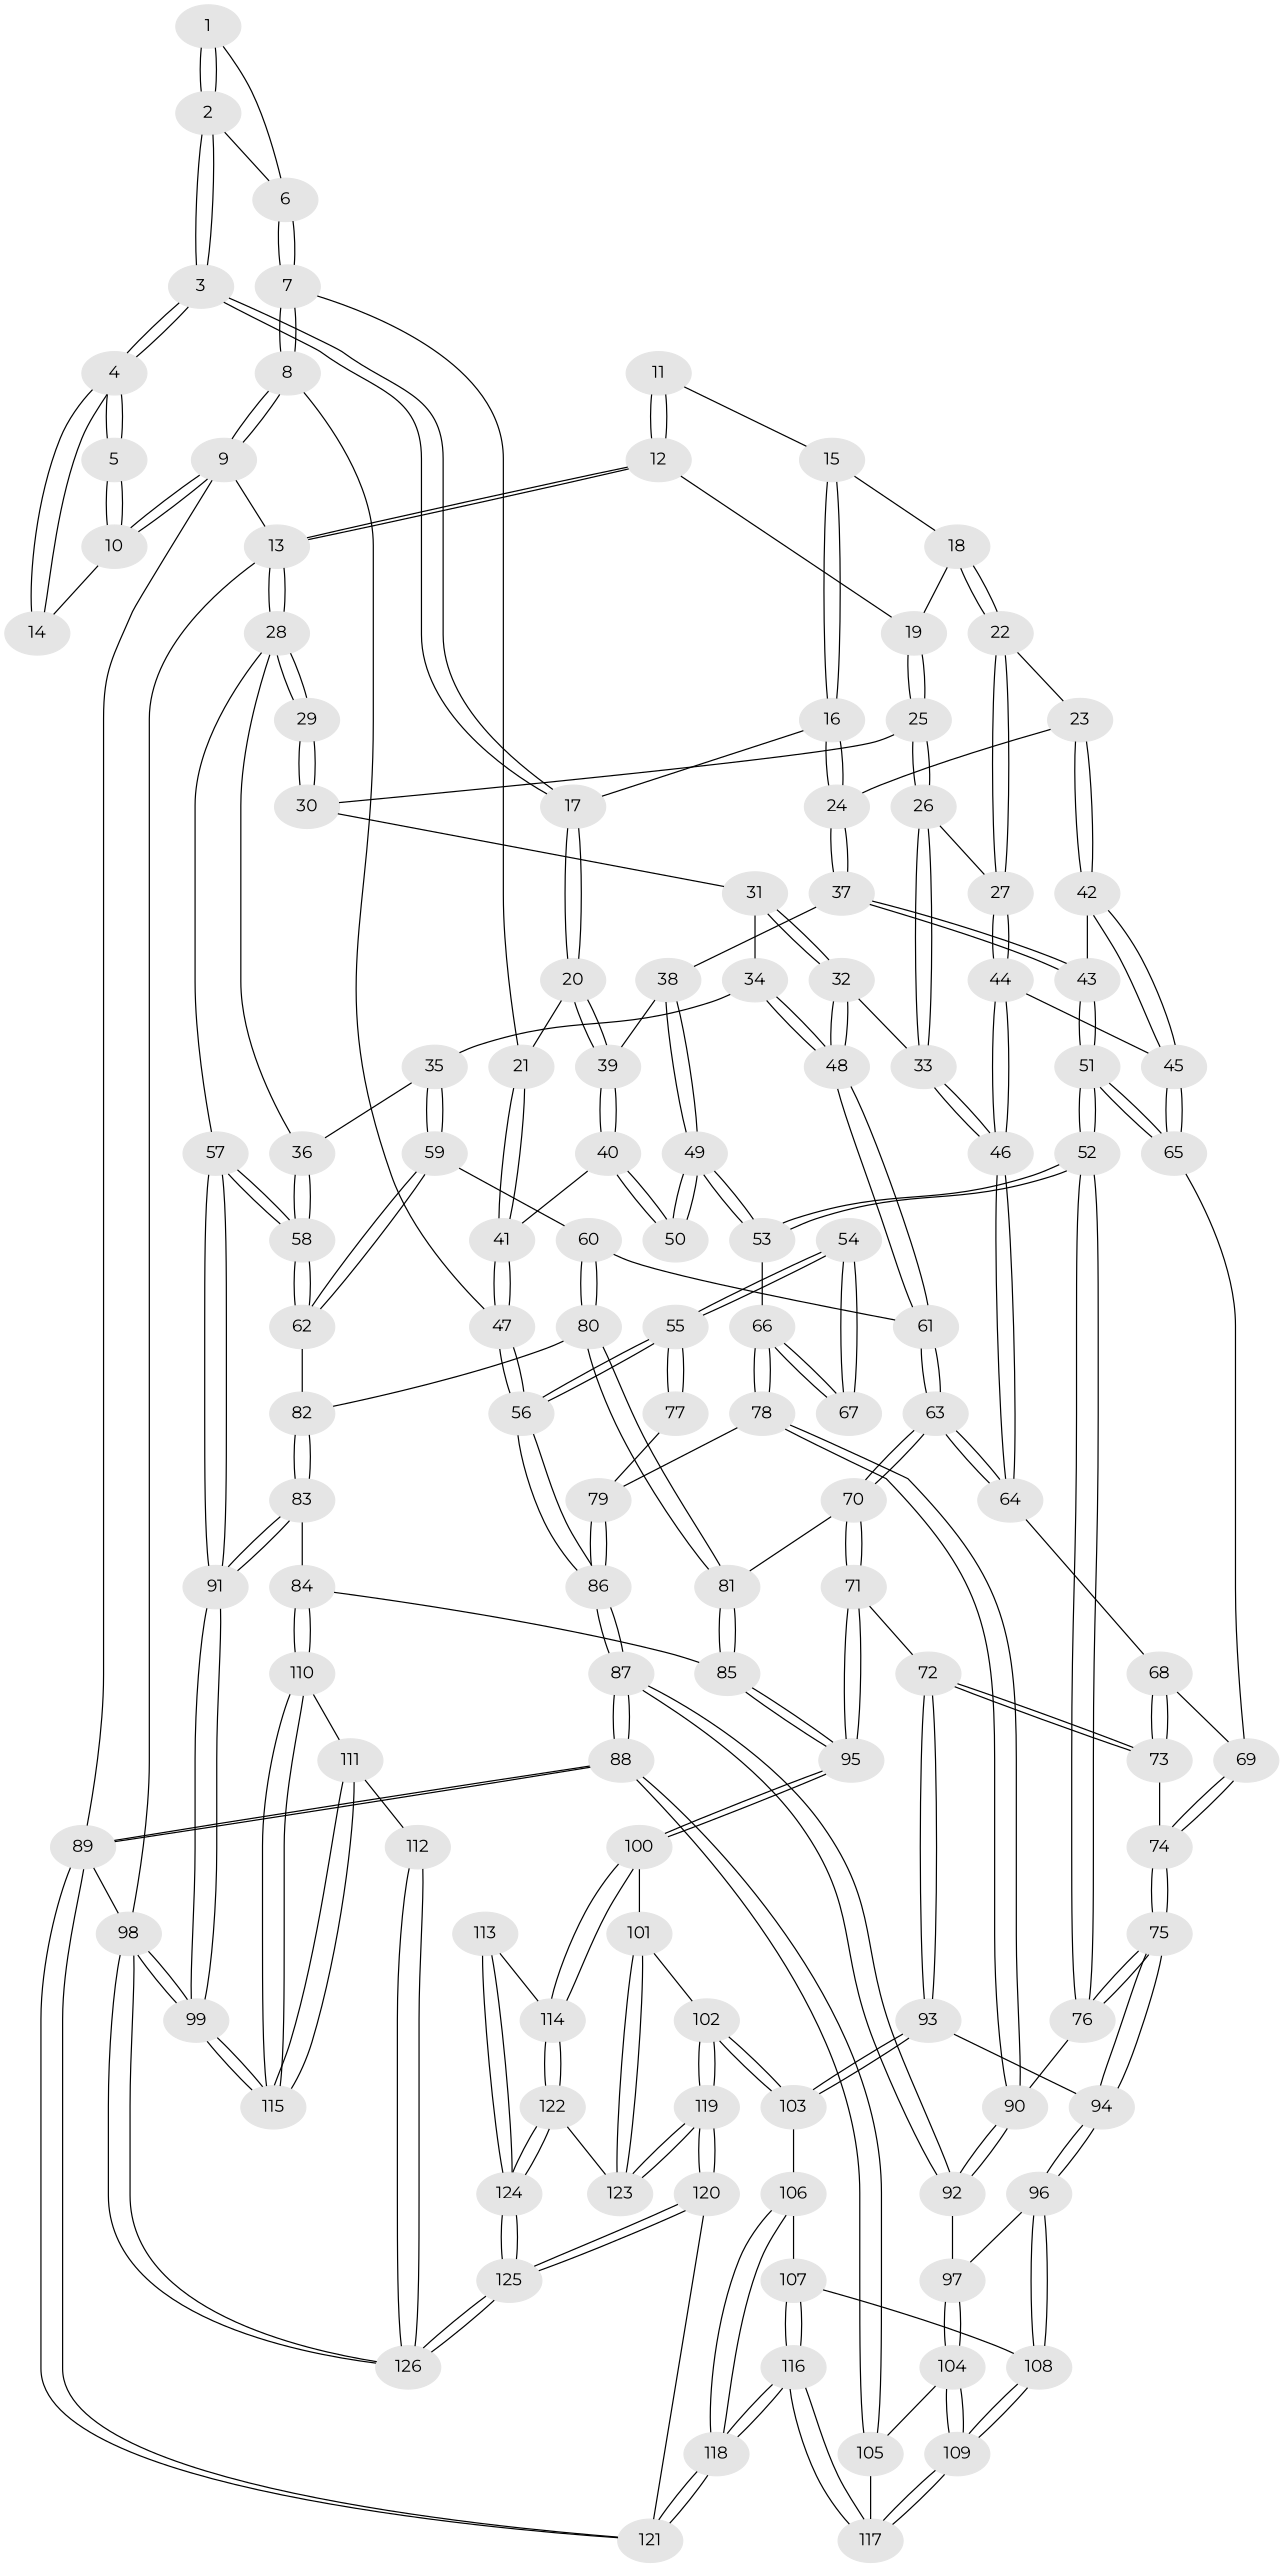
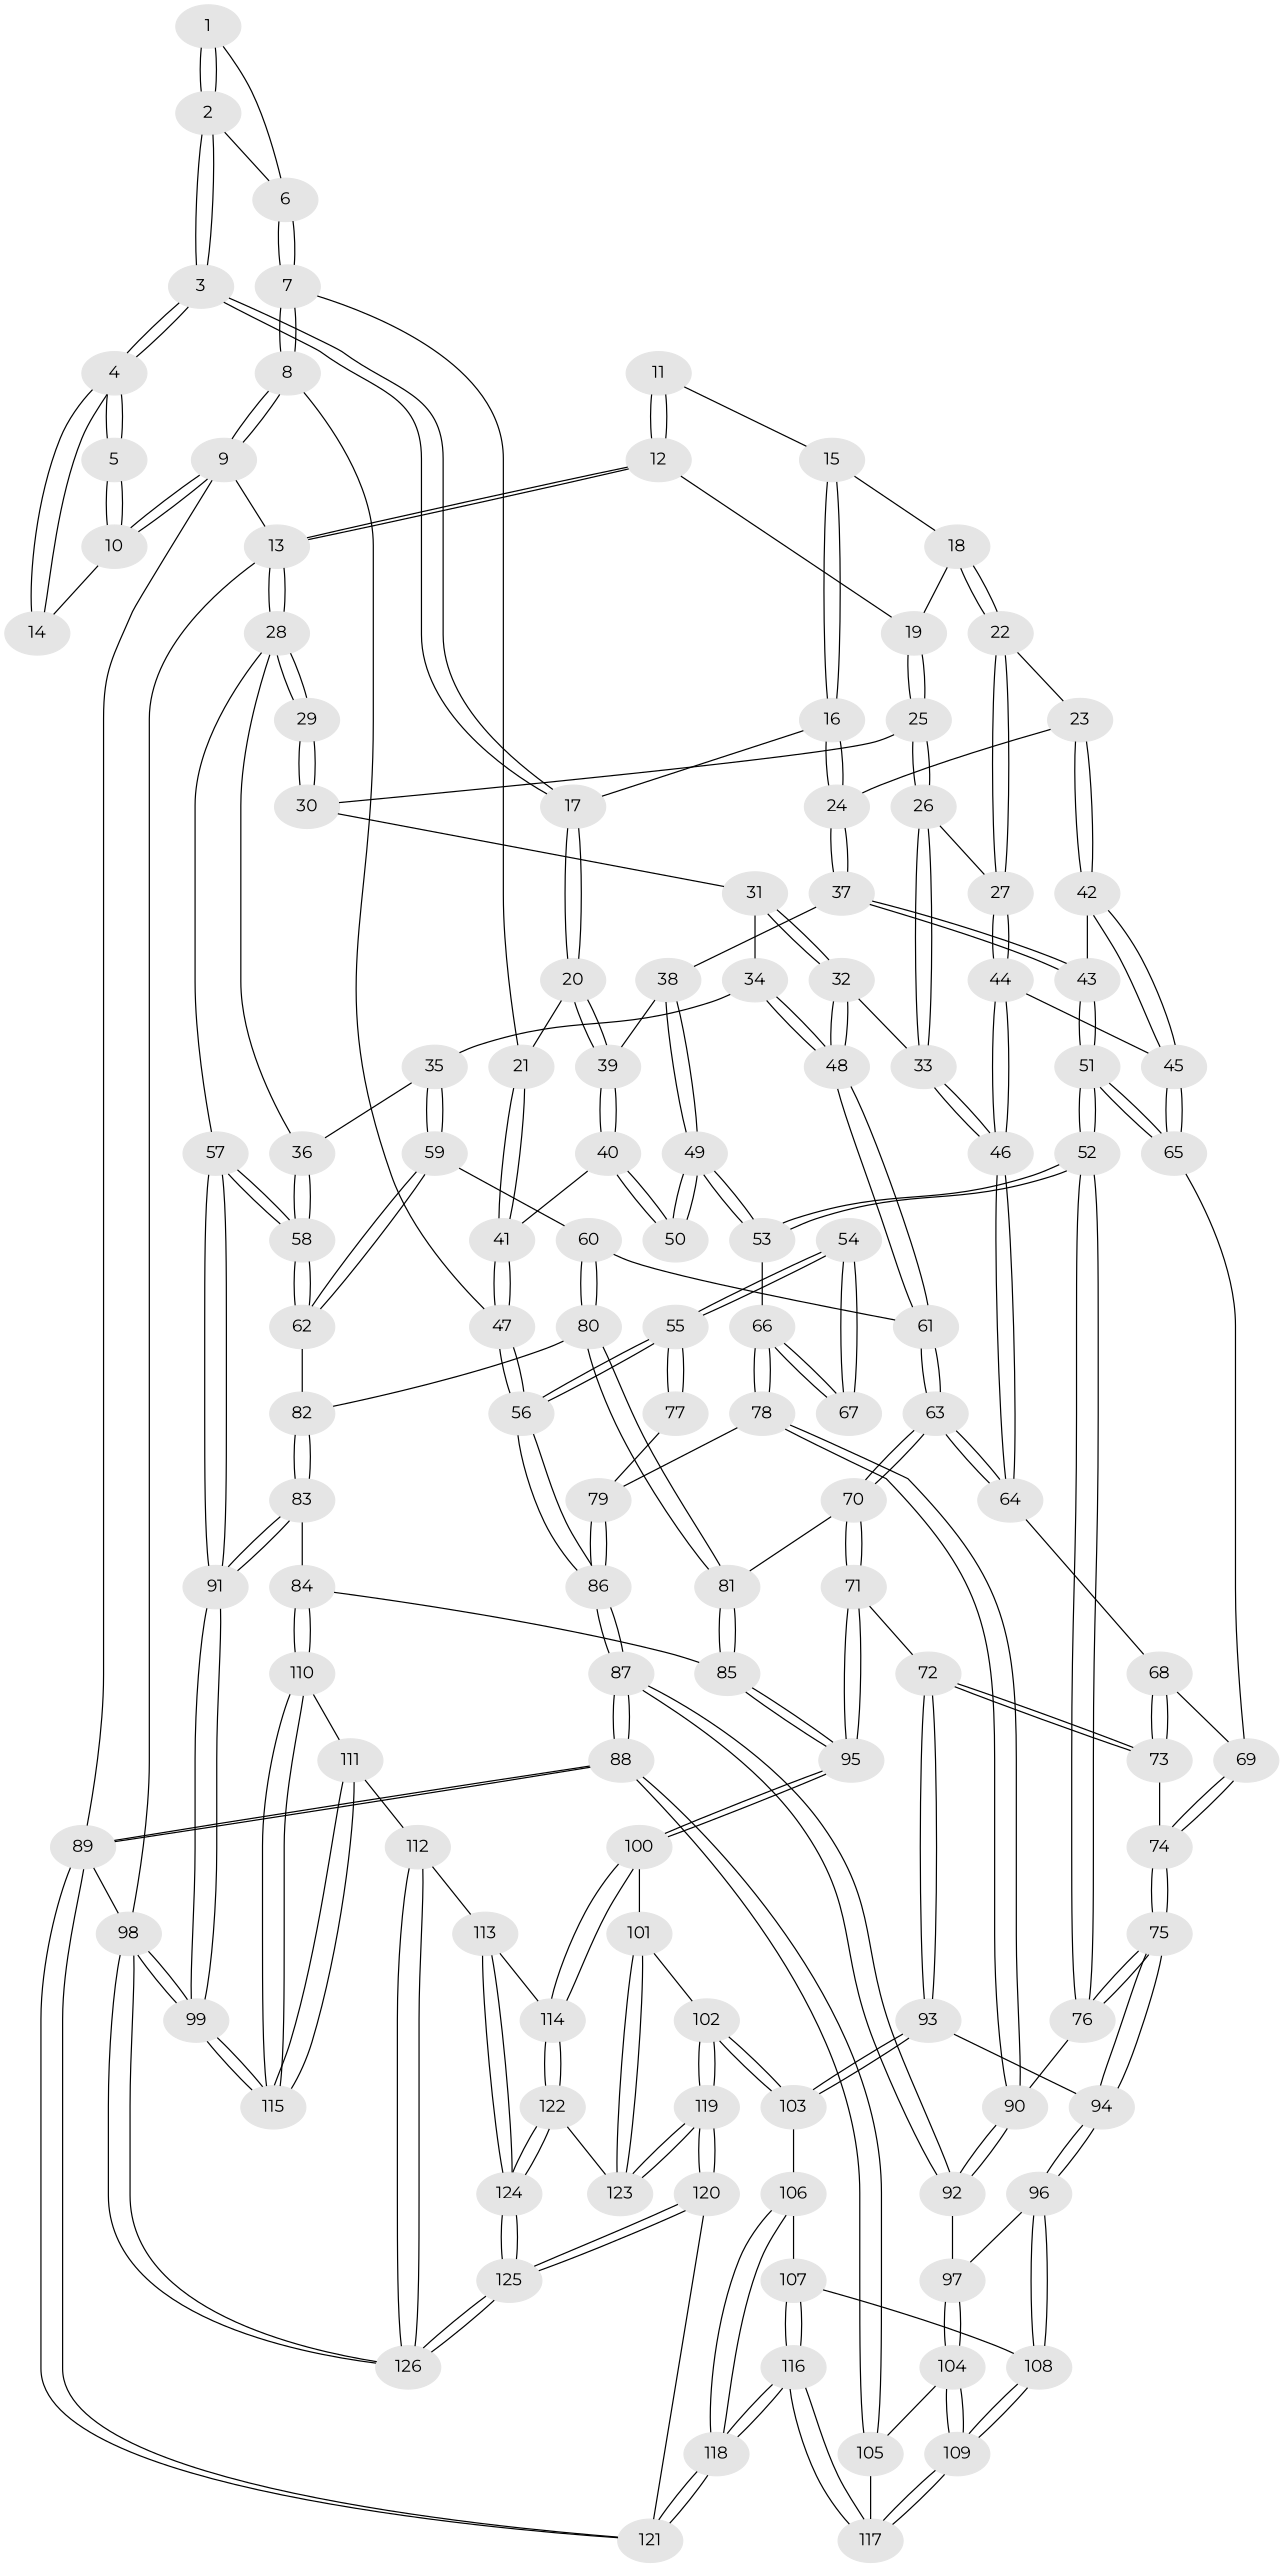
none -> (452, 1891)
